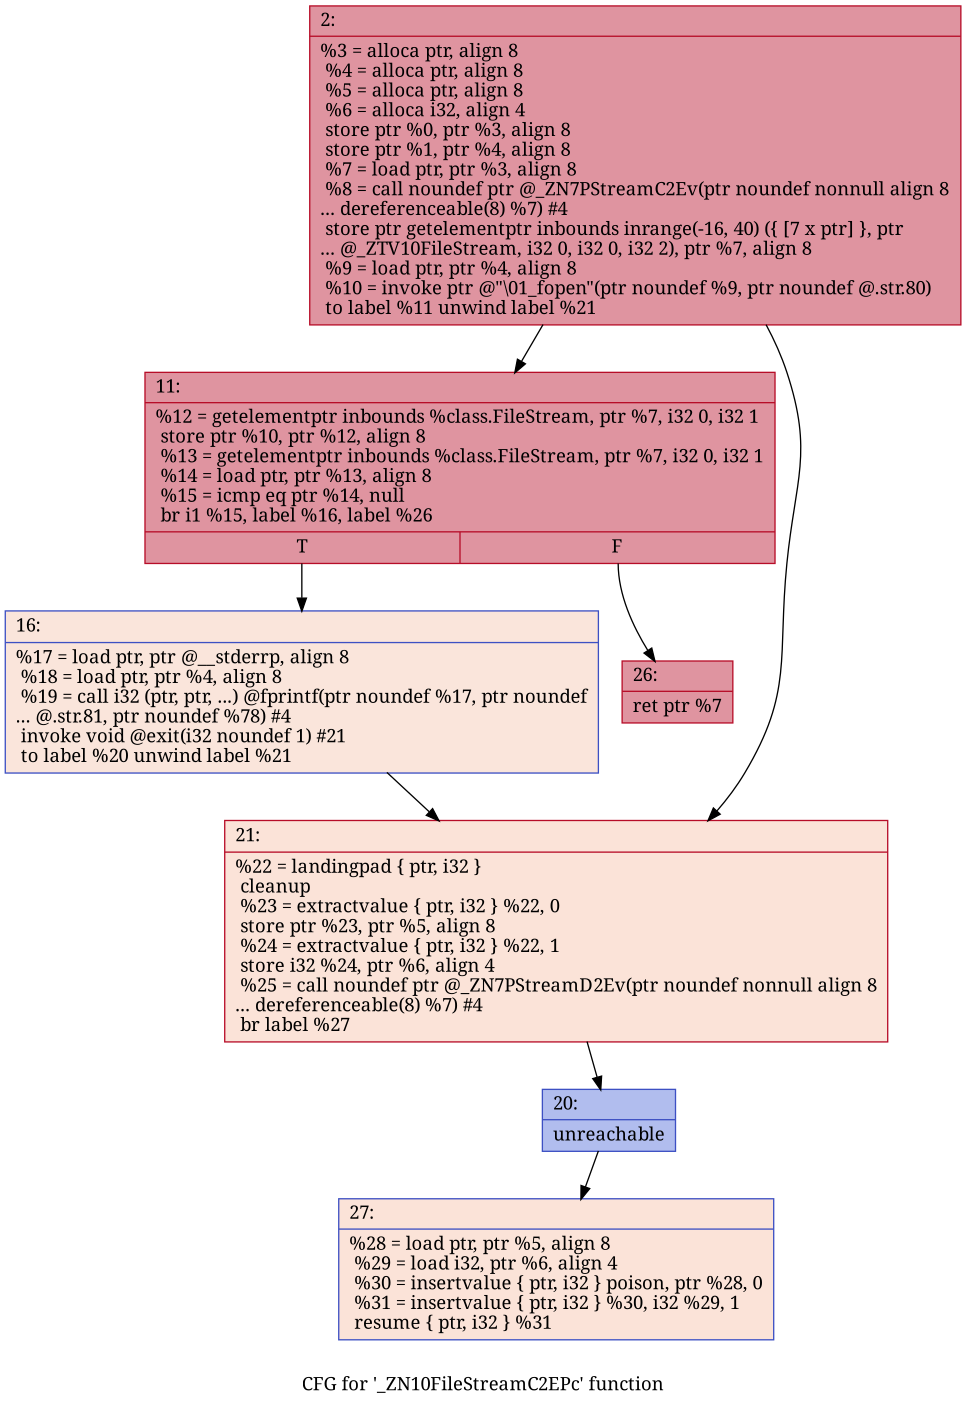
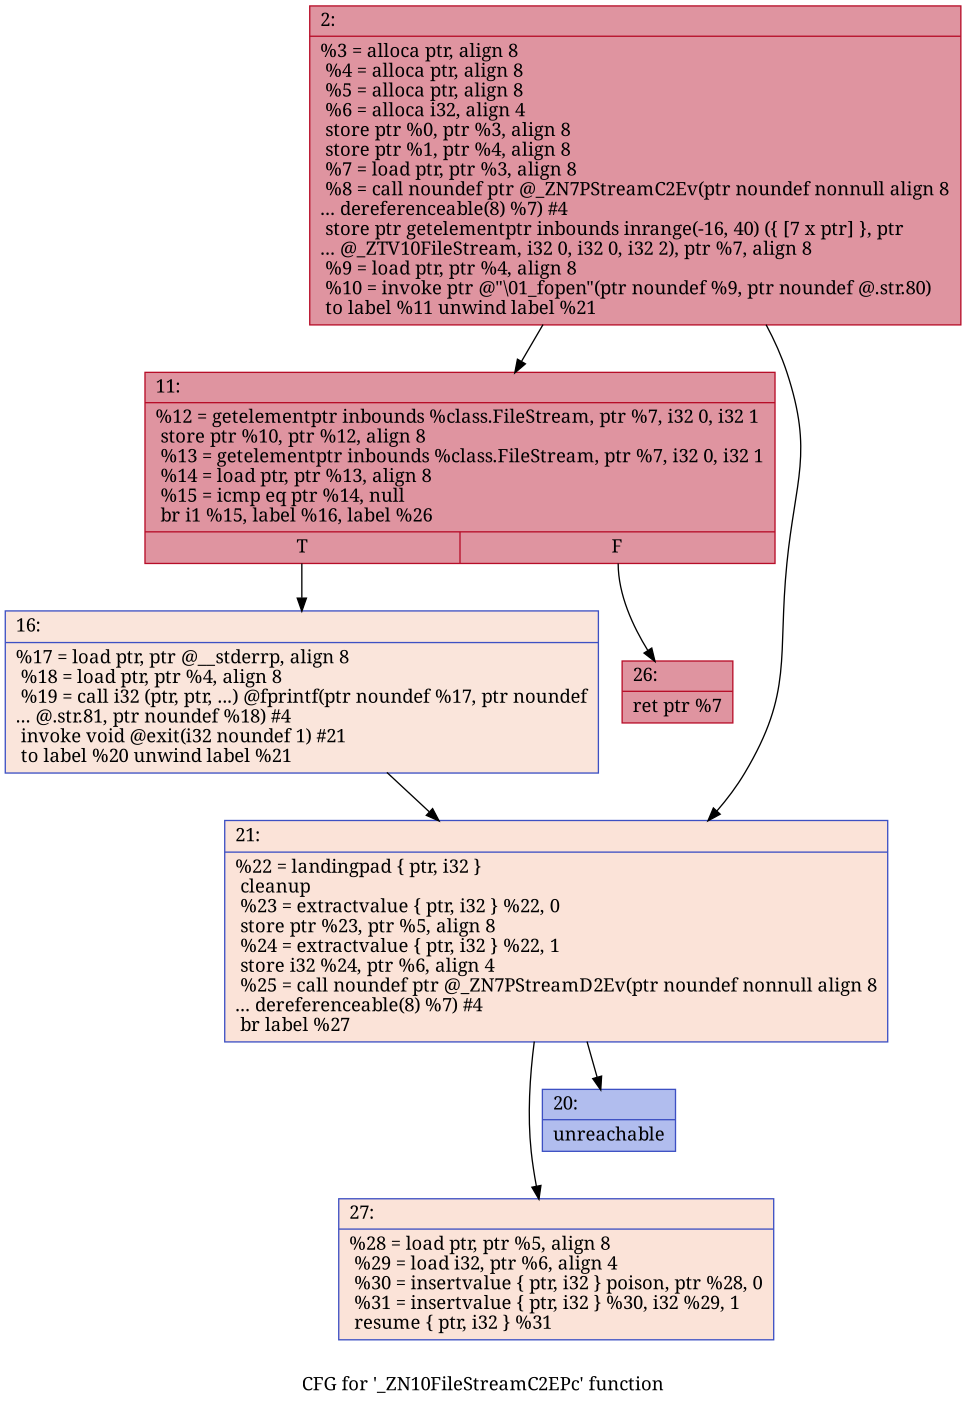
(154, 717) -> (154, 717)
(556, 931) -> (556, 931)
(592, 1169) -> (529, 1114)
